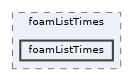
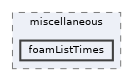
(67, 22) -> (67, 22)
